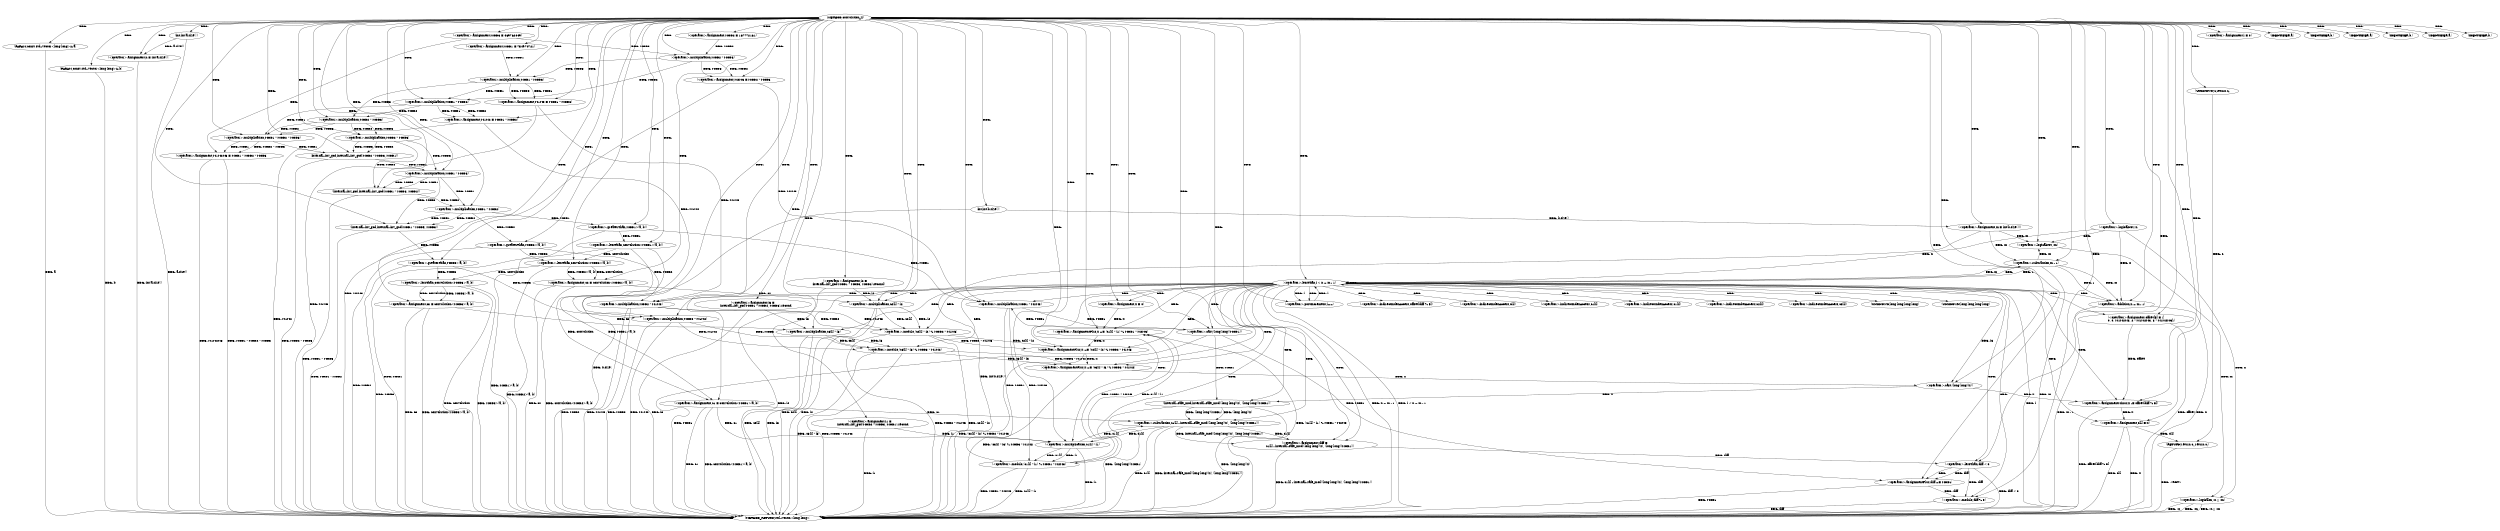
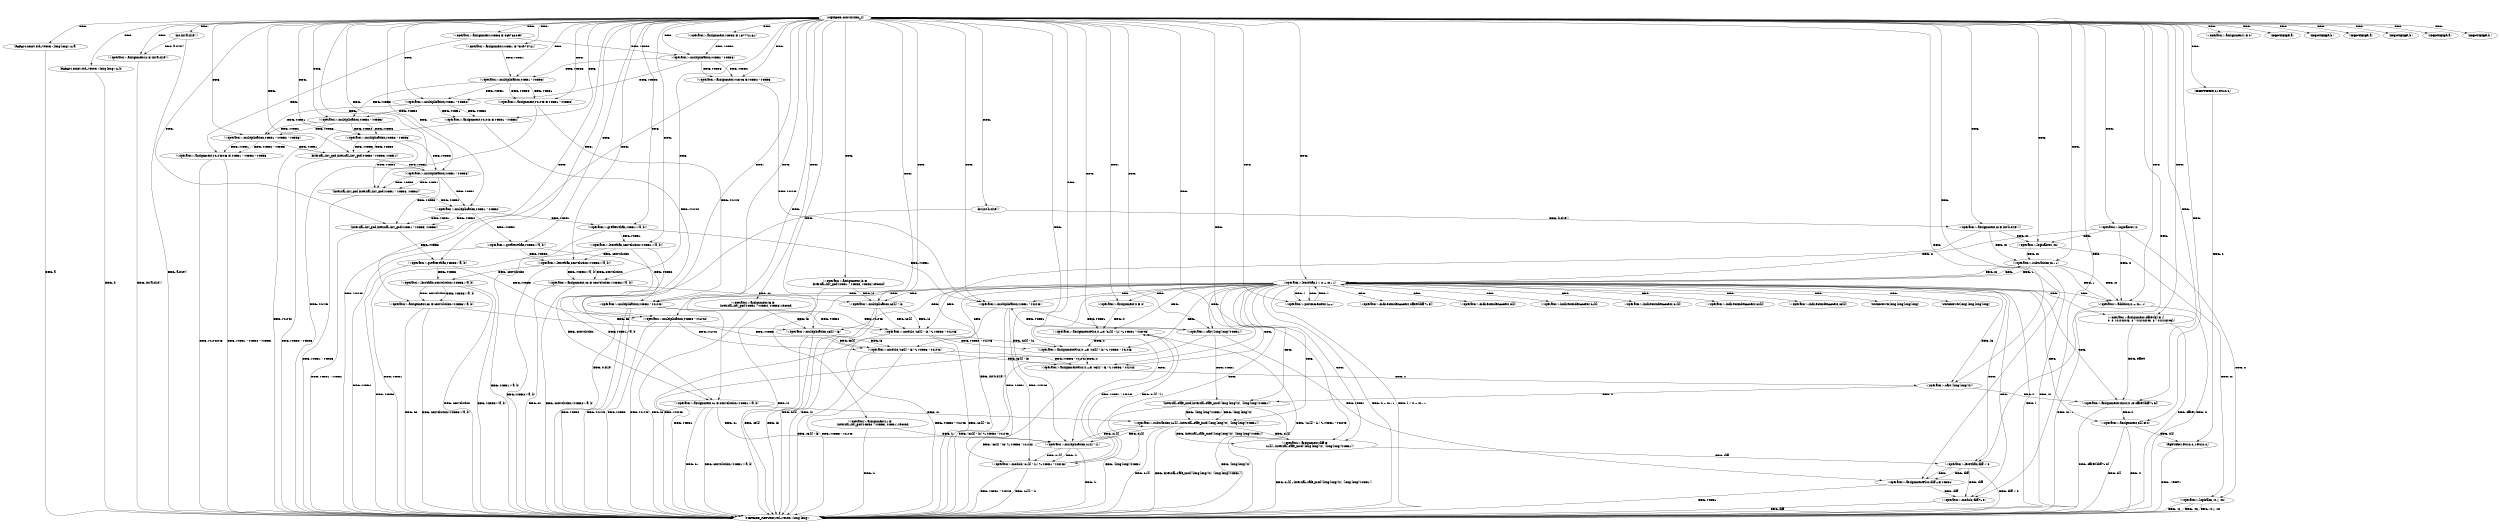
(2213, 91) -> (2213, 91)
(2039, 255) -> (2027, 253)
none -> (742, 369)
